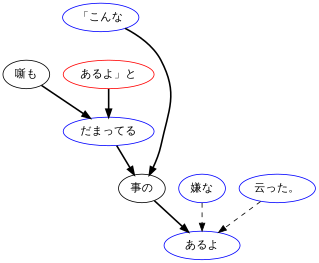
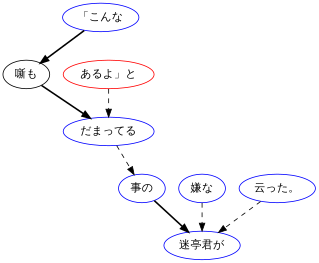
(170, 90) -> (66, 44)
(109, 99) -> (109, 99)
(123, 157) -> (123, 157)
(142, 188) -> (142, 188)
(202, 245) -> (202, 245)
